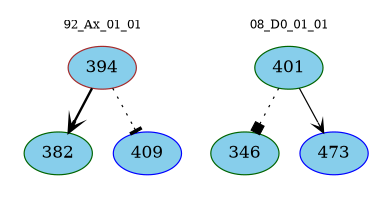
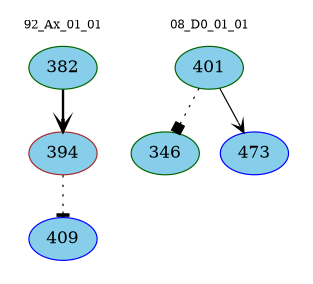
(83, 105) -> (63, 105)
